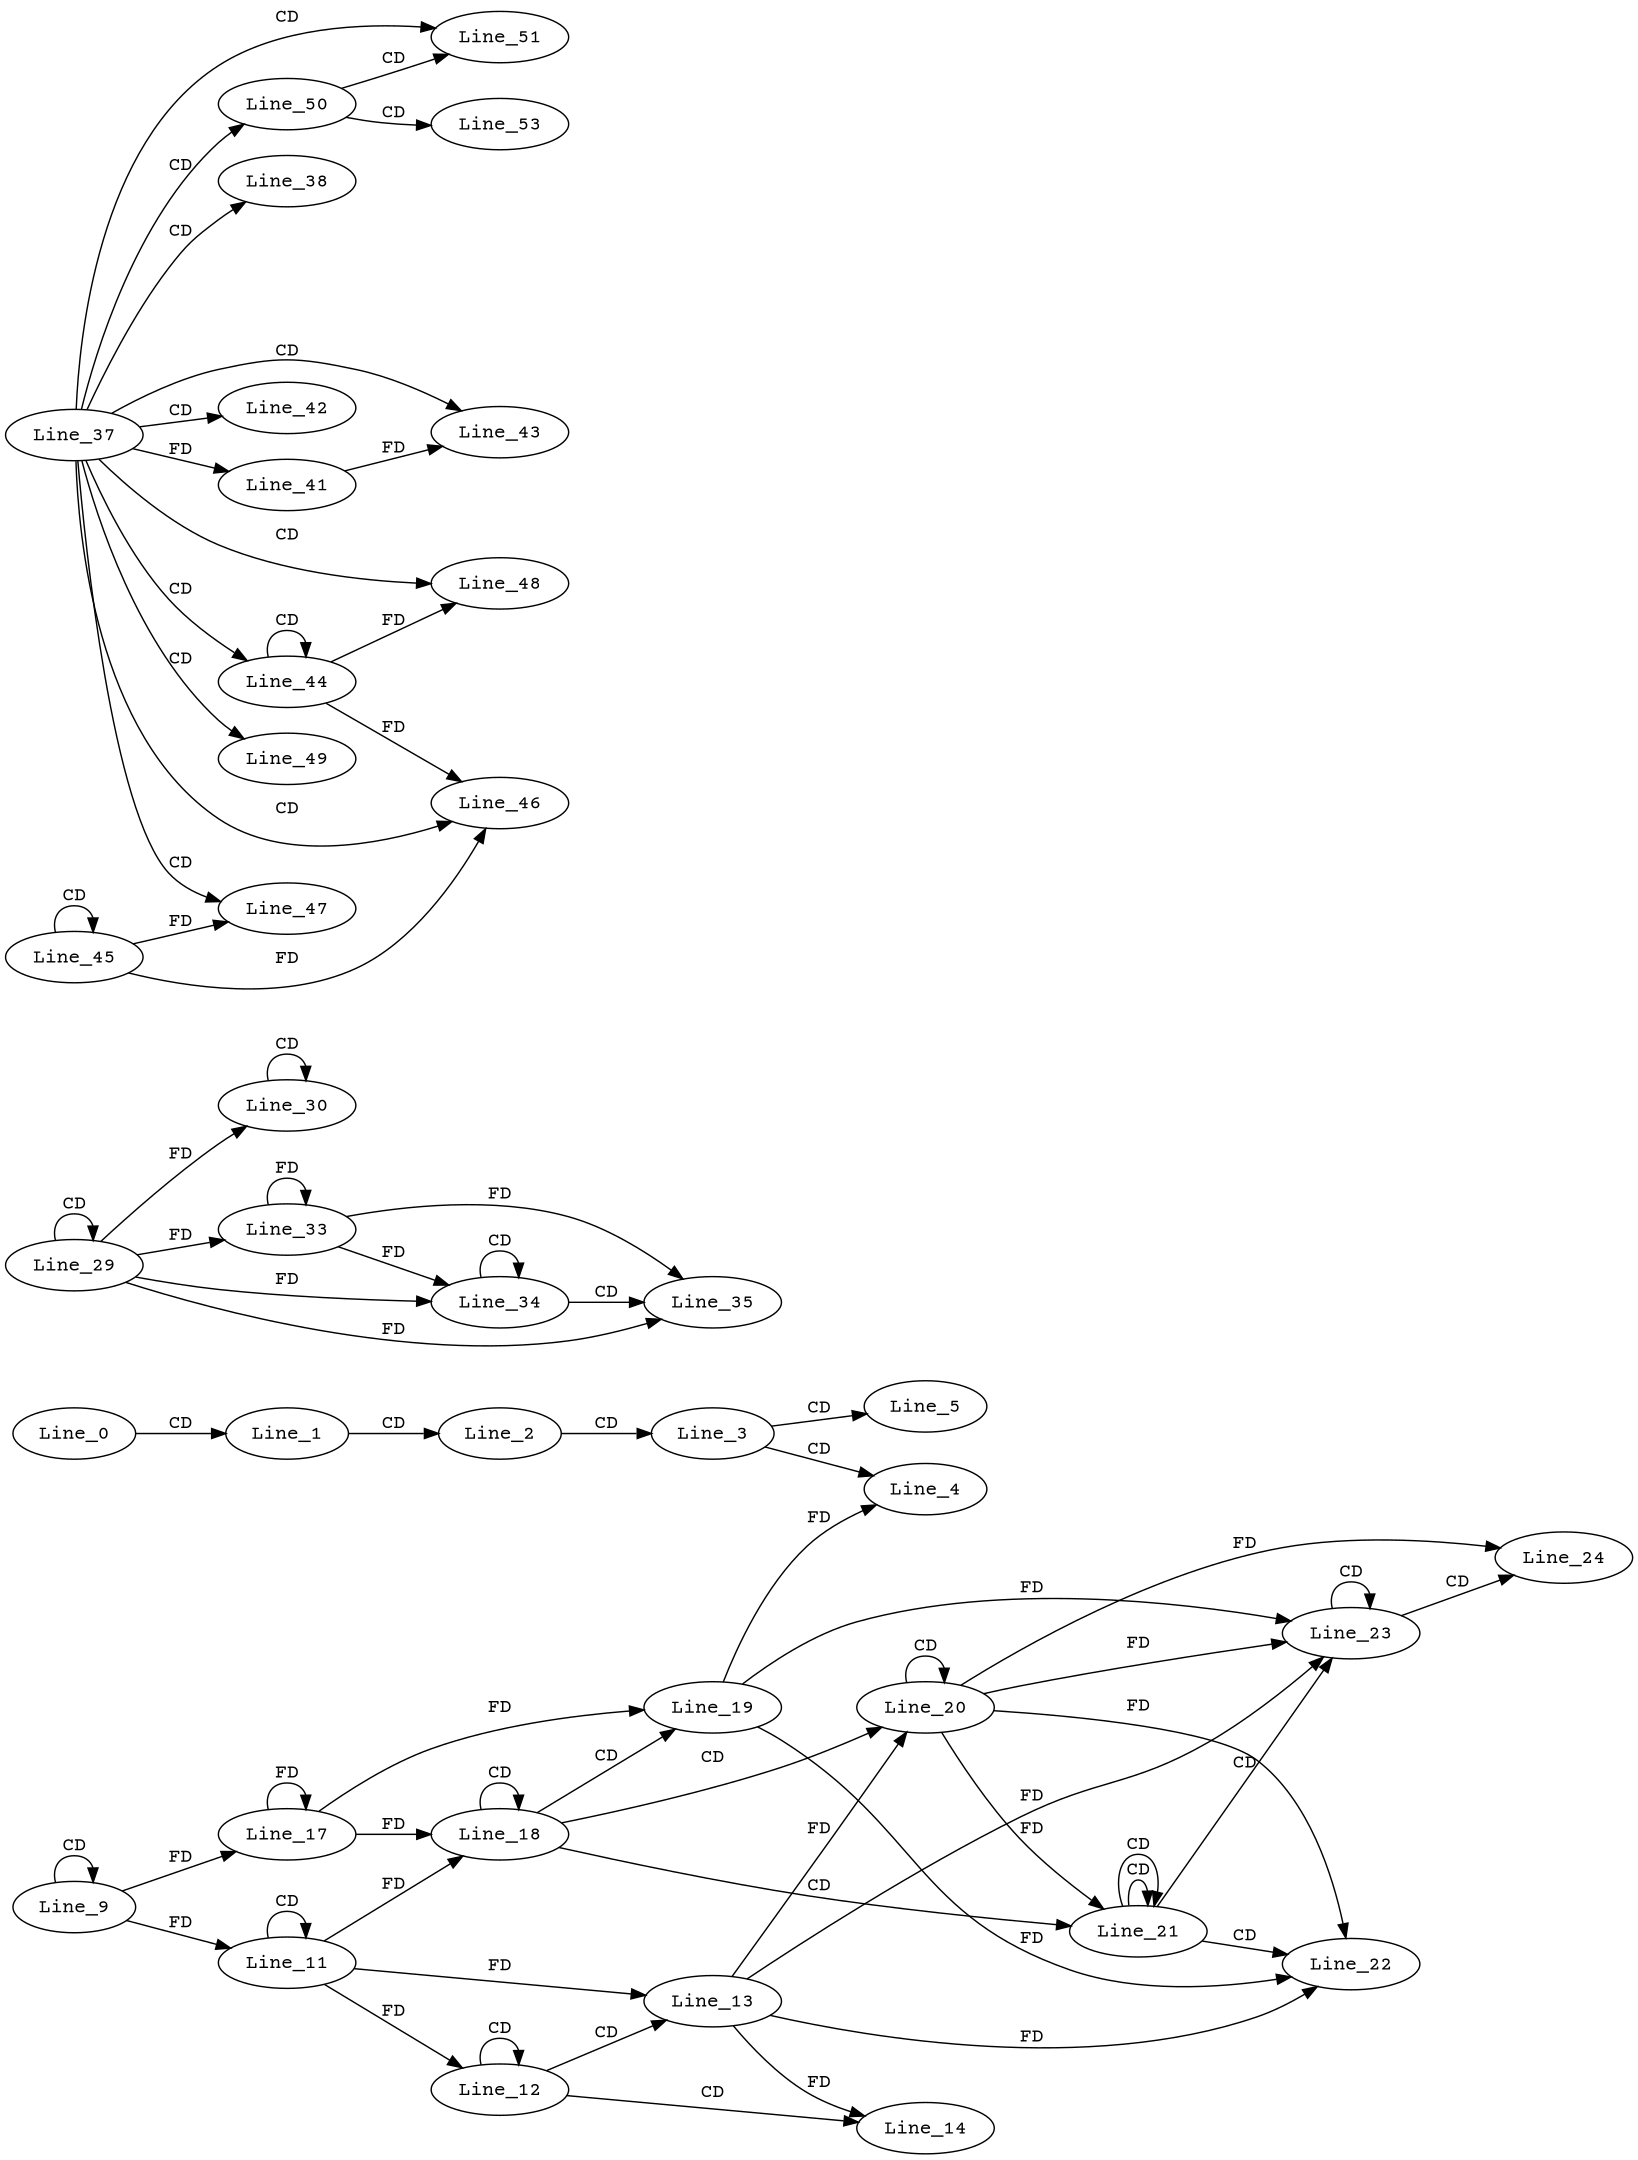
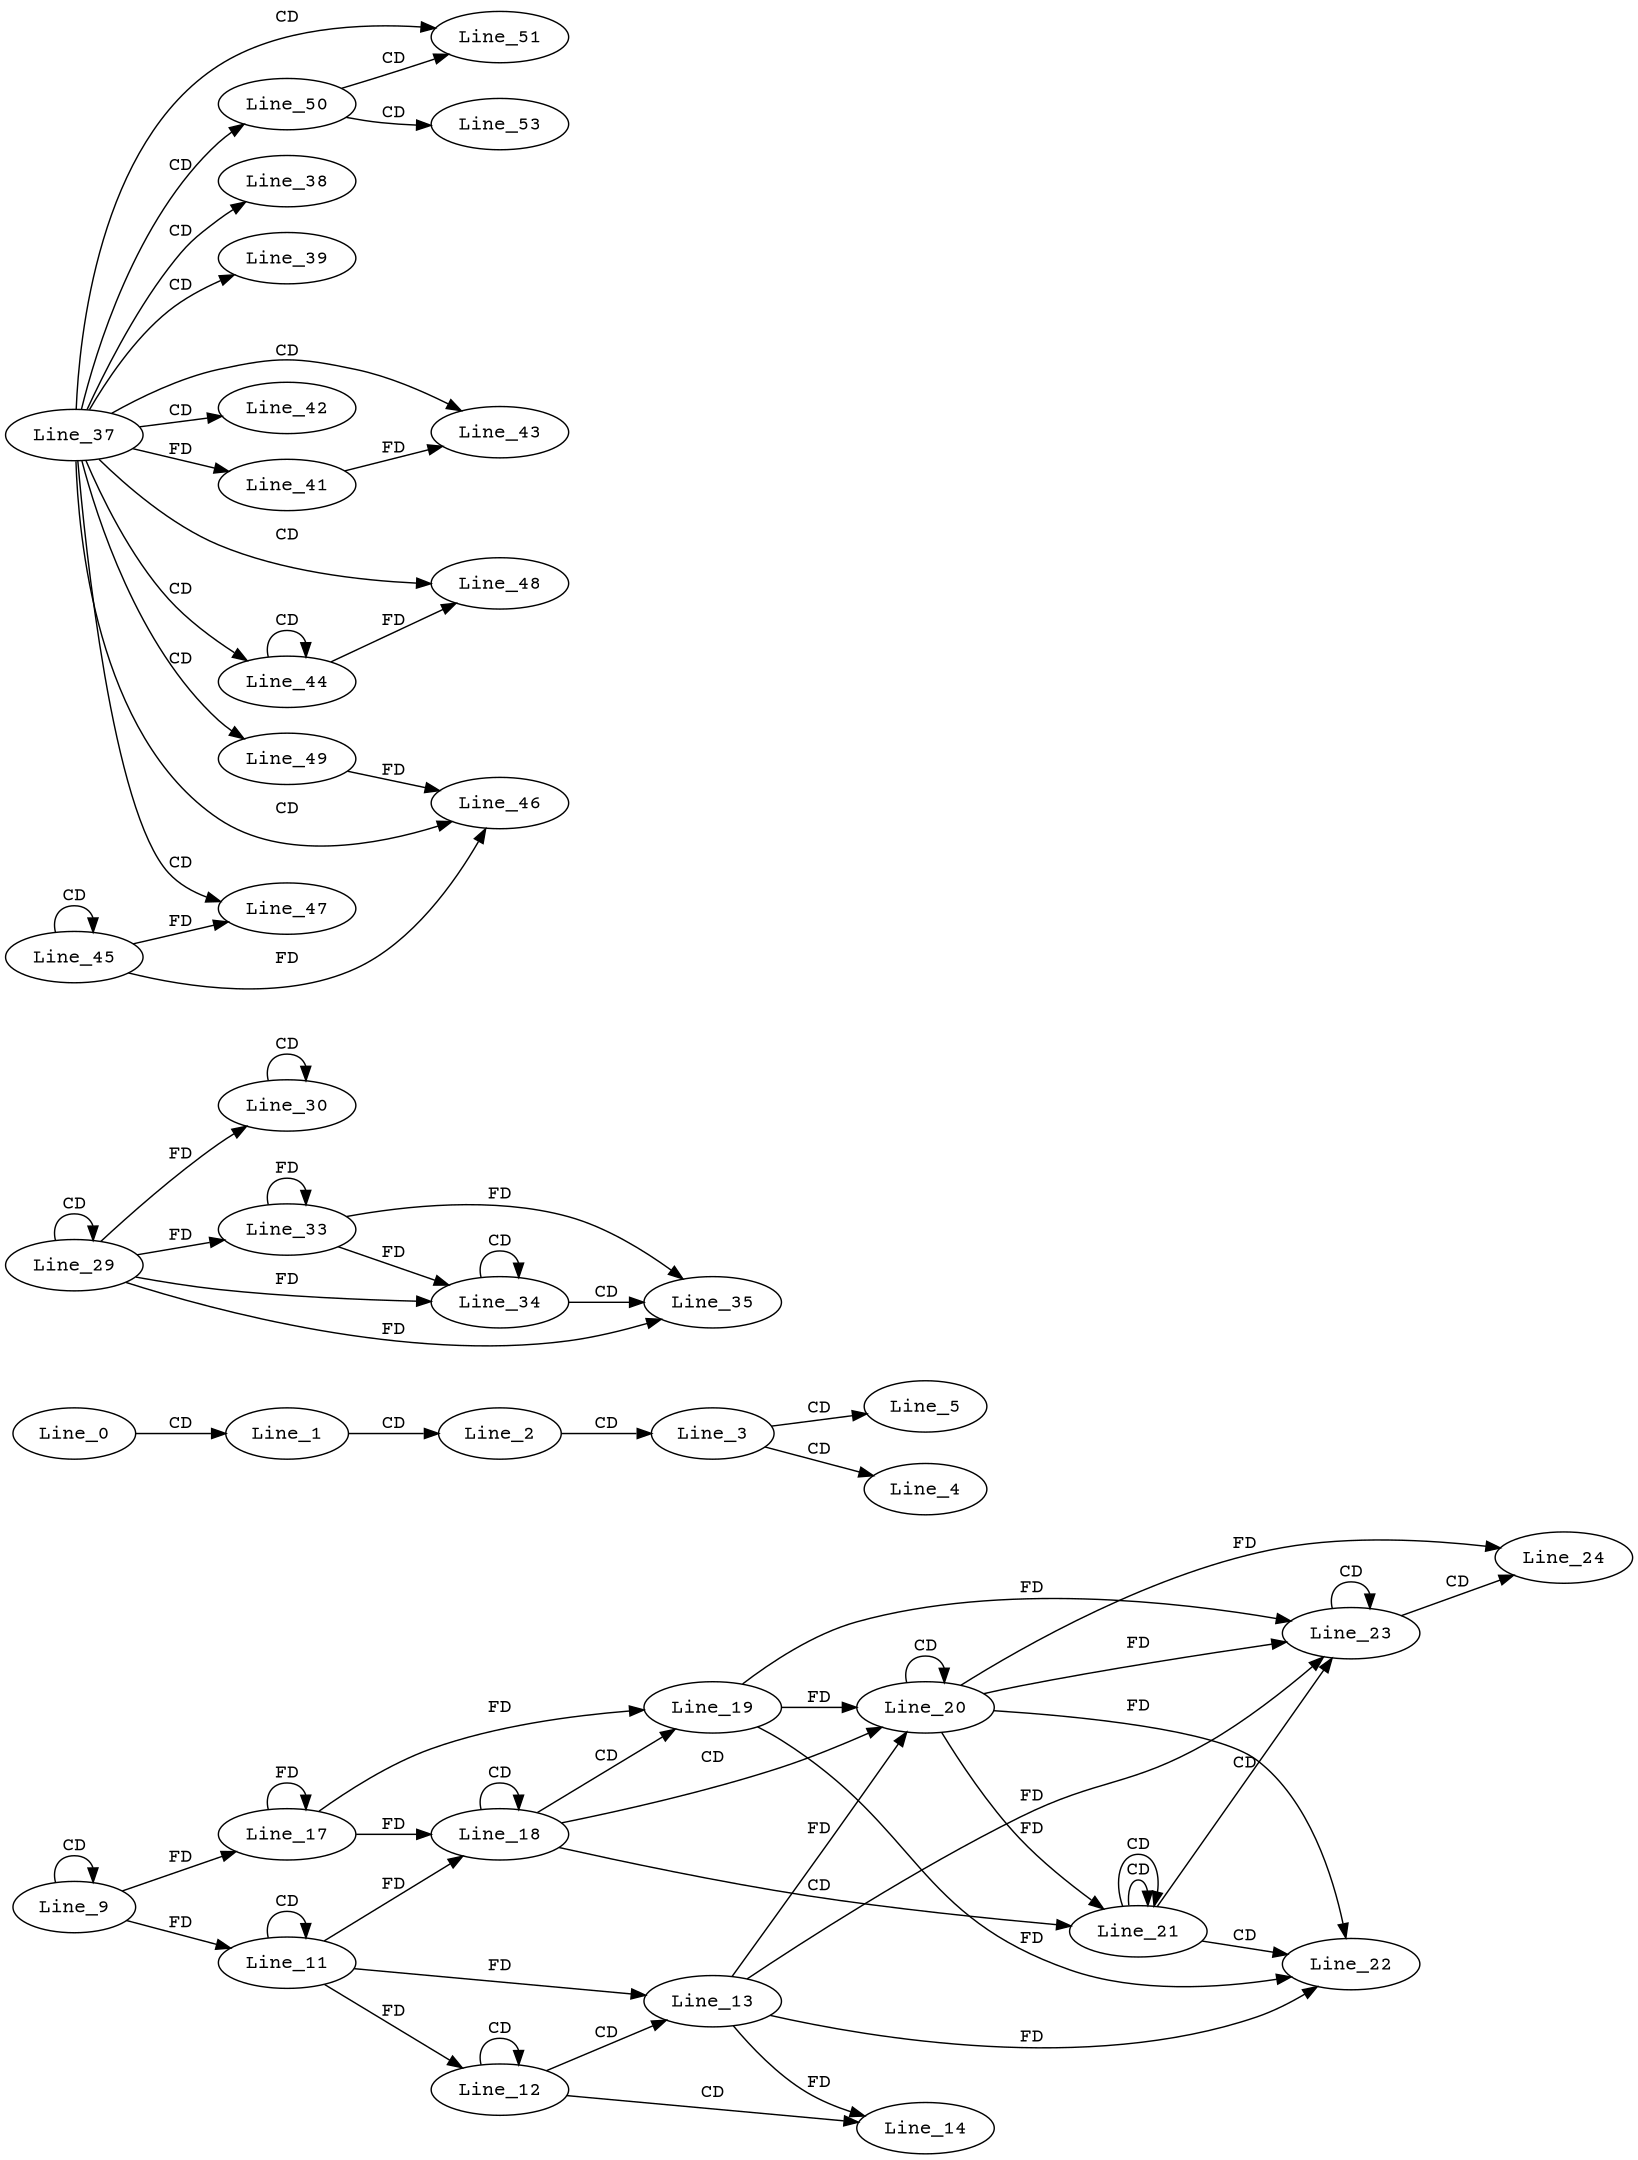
none -> (287, 258)
(388, 739) -> (386, 779)
(776, 1582) -> (812, 1707)
